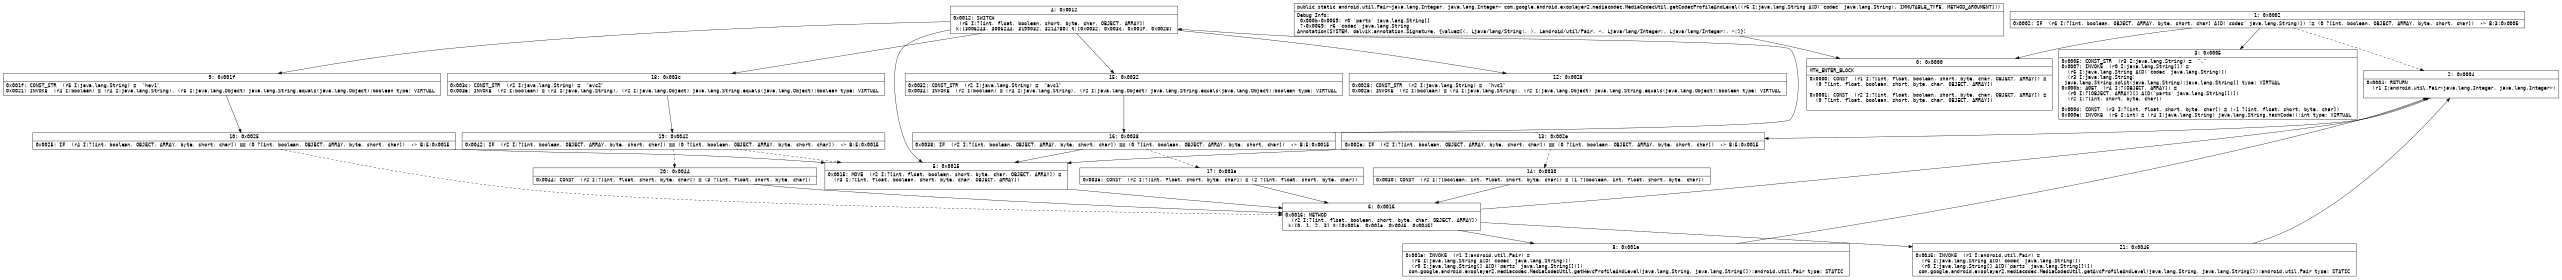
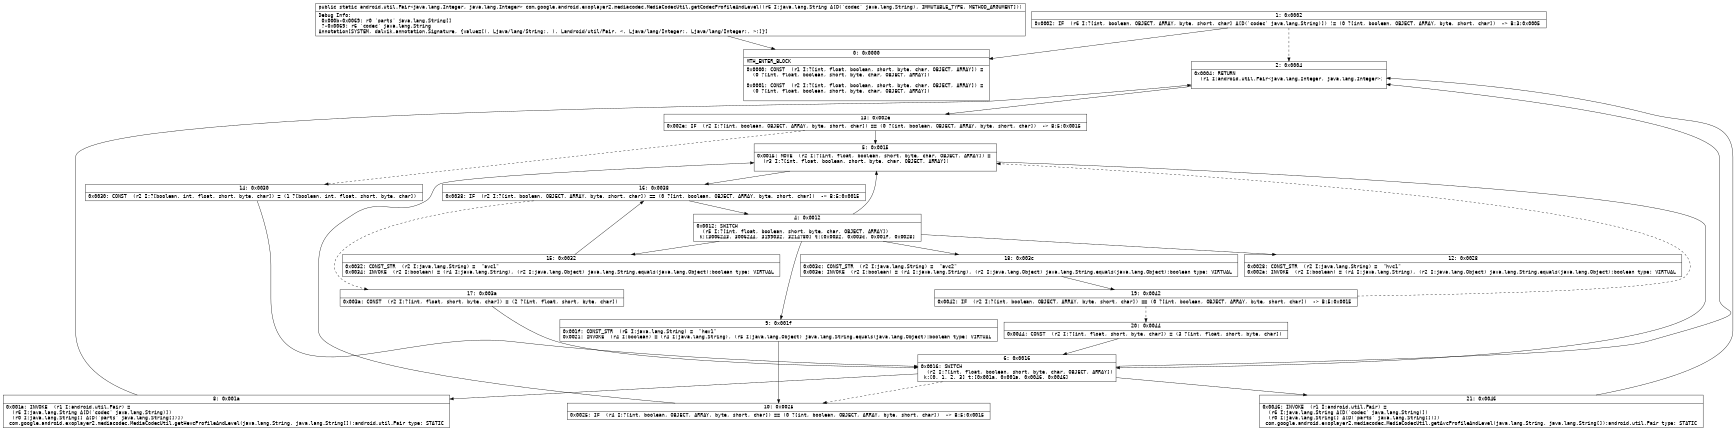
(2208, 84) -> none
(1051, 156) -> (749, 177)
(778, 203) -> (885, 392)
(1309, 215) -> (945, 367)
